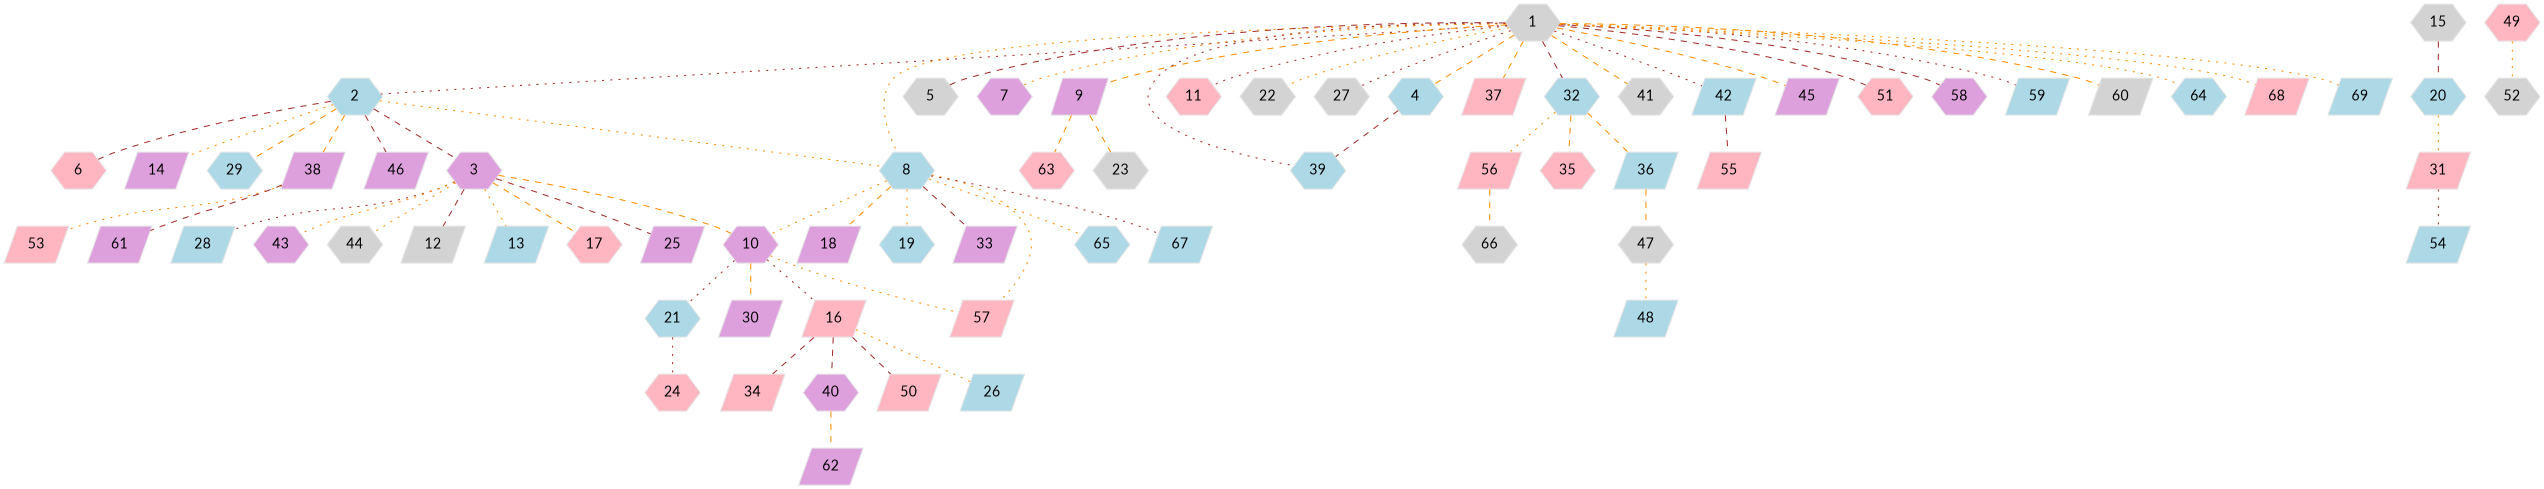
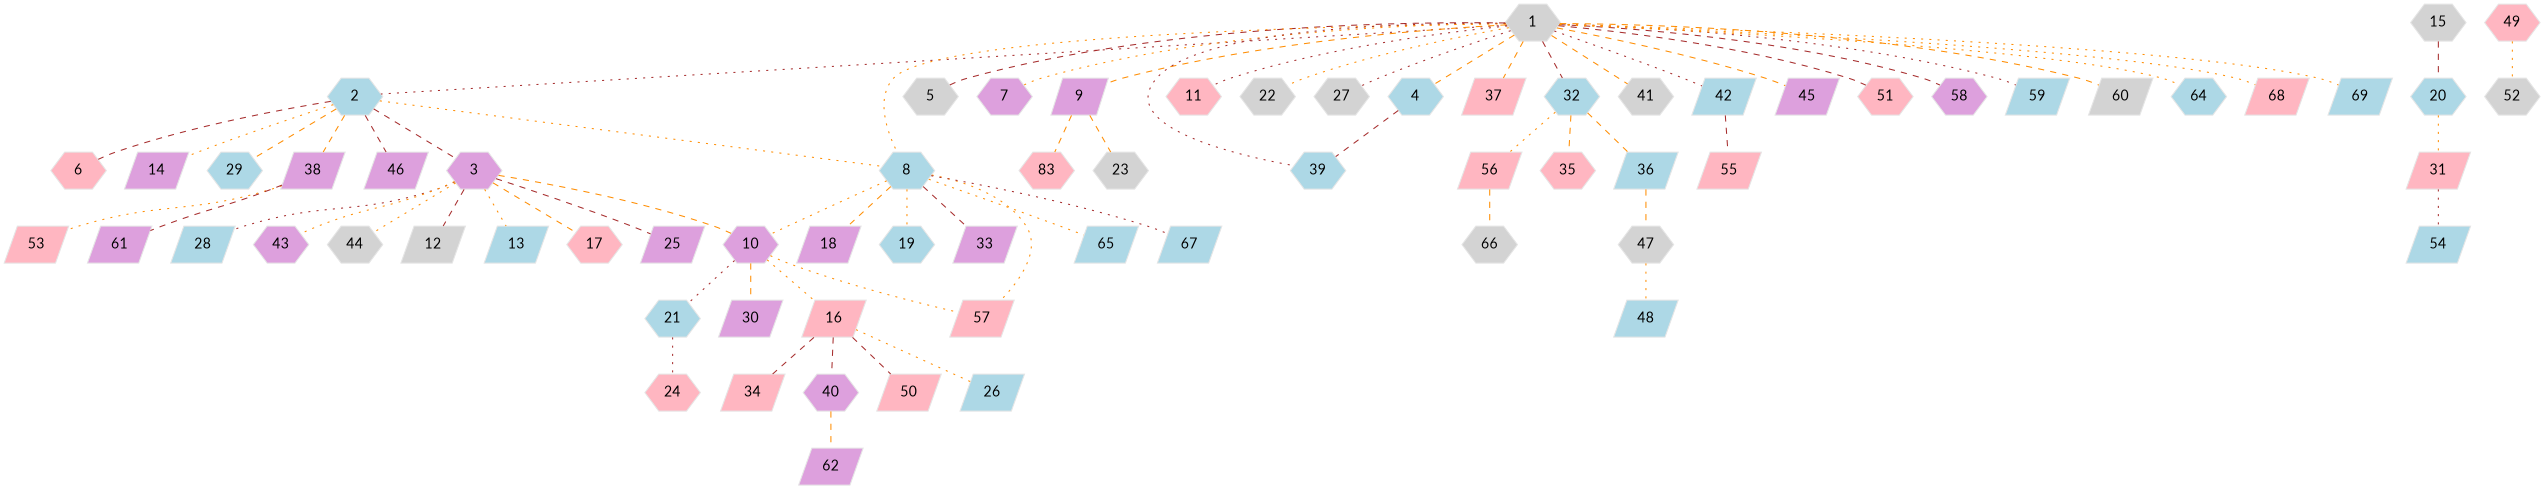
(1047, 171) -> (1047, 171)
(1102, 245) -> (1106, 245)
(791, 280) -> (791, 280)
